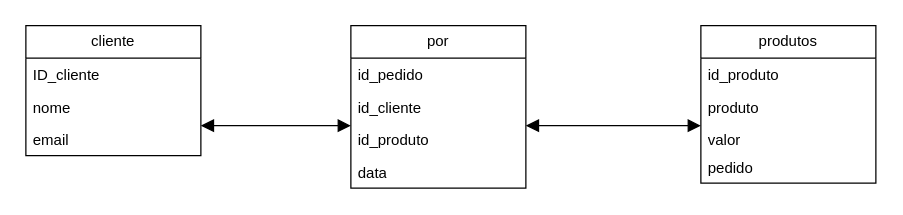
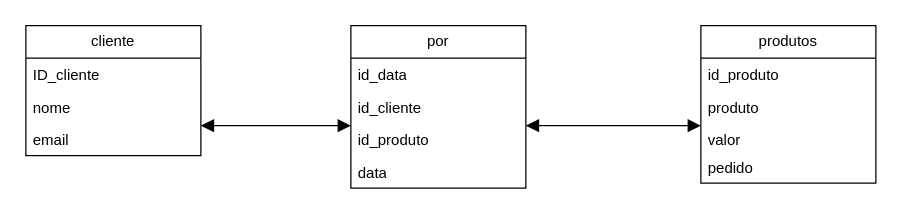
(392, 76) -> (386, 76)
